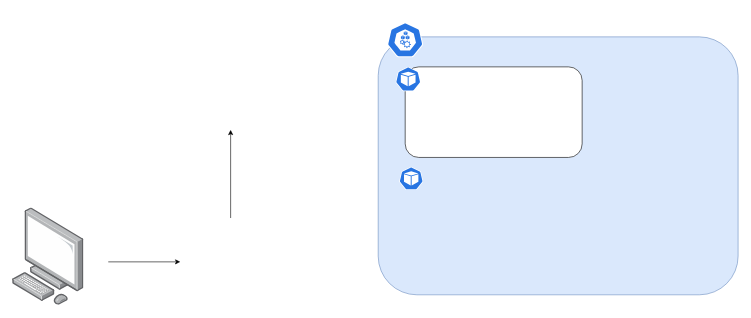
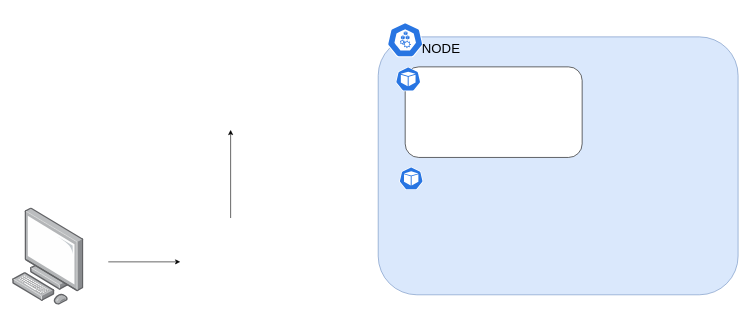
none -> (441, 49)
